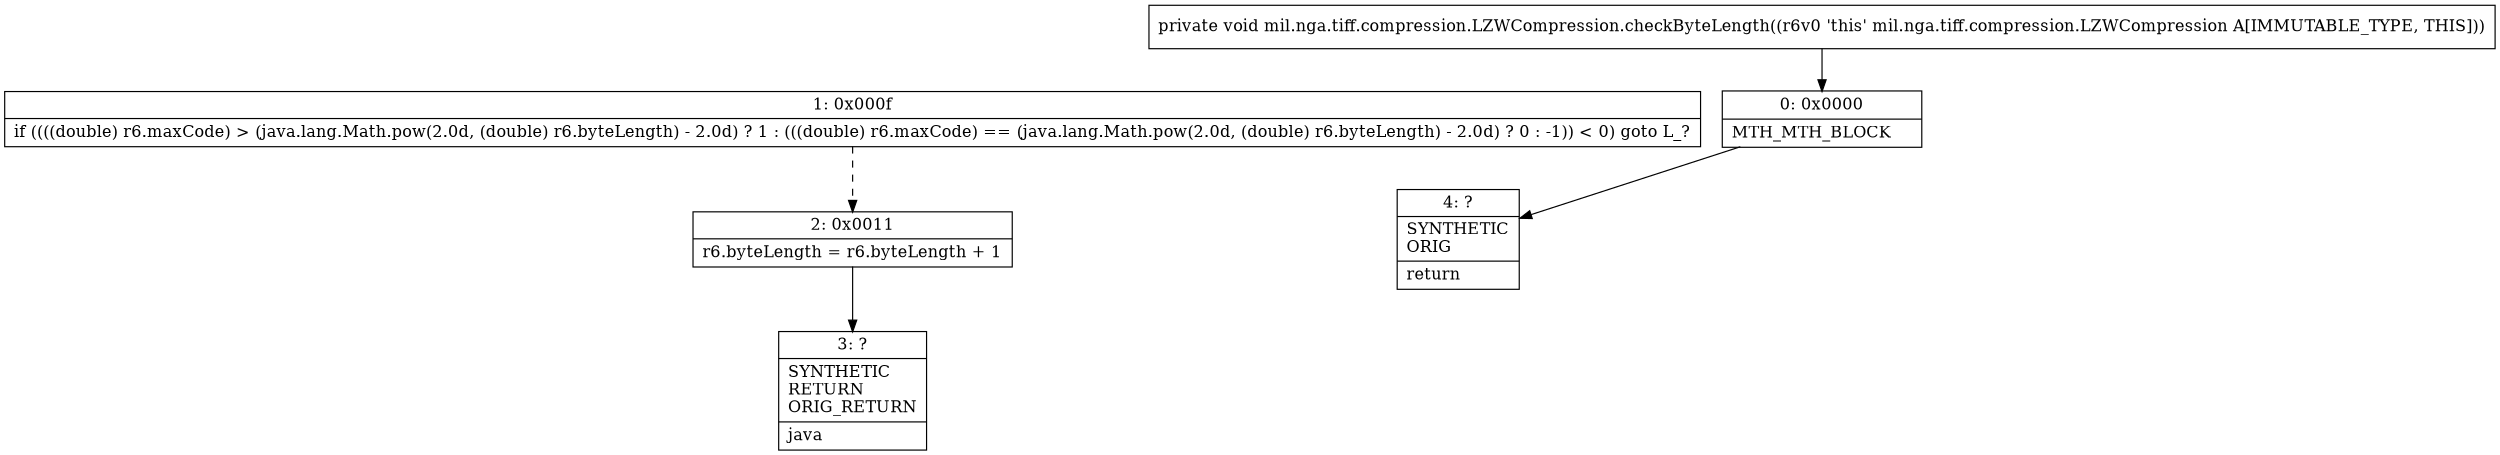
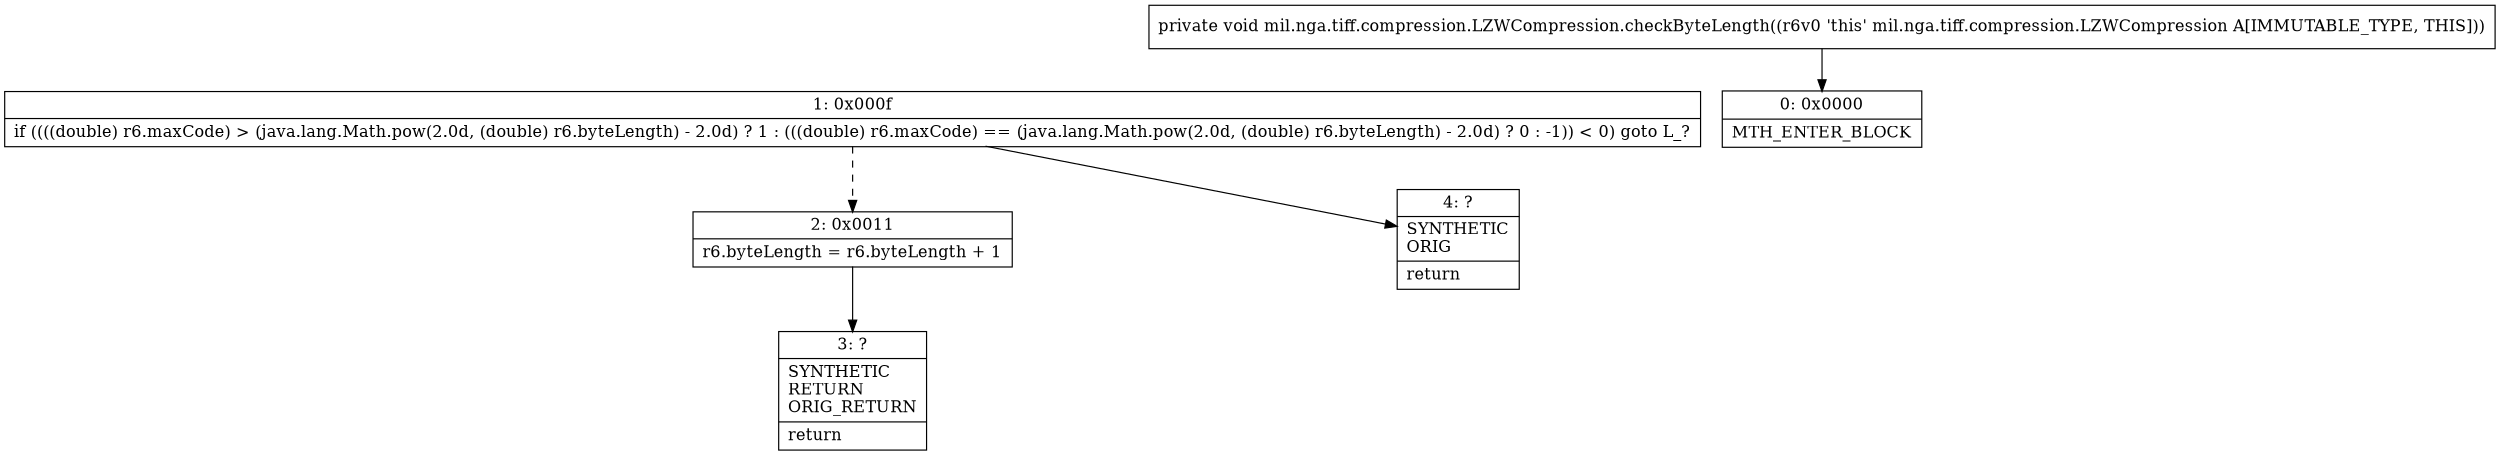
(1811, 133) -> (1822, 133)
(1636, 181) -> (1185, 185)
(806, 435) -> (815, 435)
